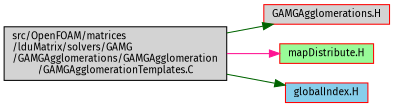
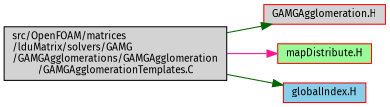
(327, 14) -> (325, 14)
